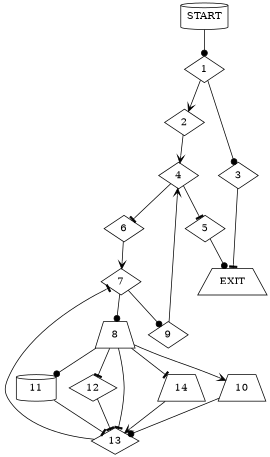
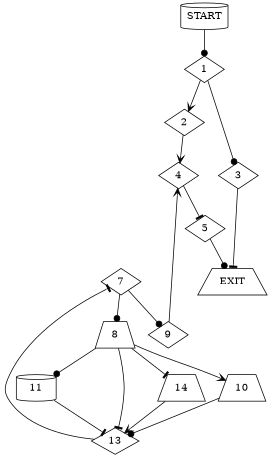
(124, 229) -> none
(93, 388) -> none
